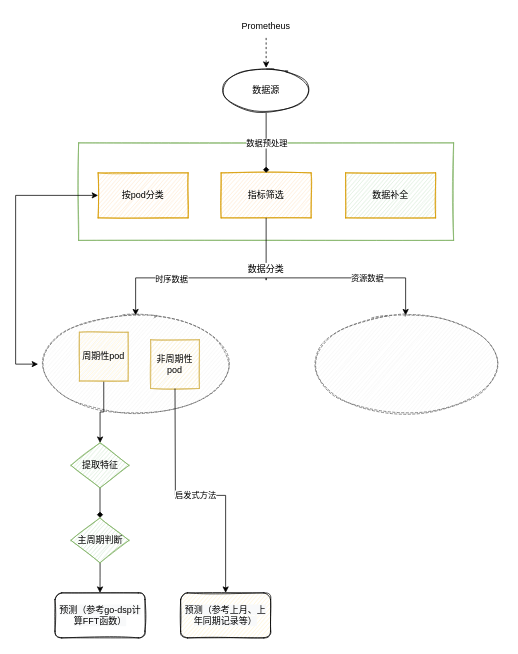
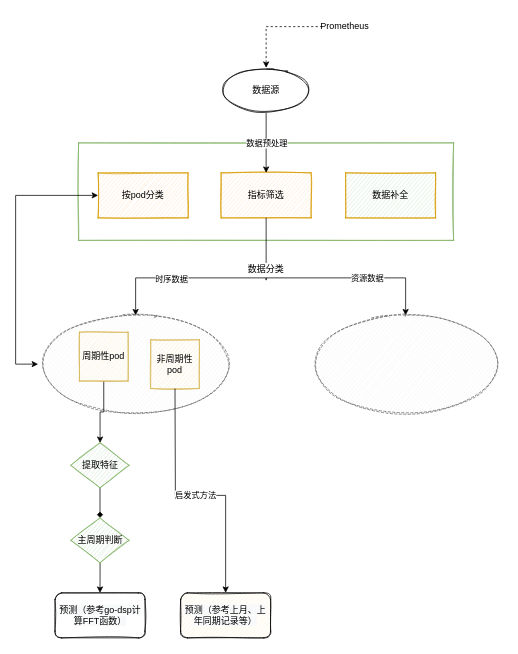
(266, 27) -> (345, 27)
(266, 166) -> (266, 166)
